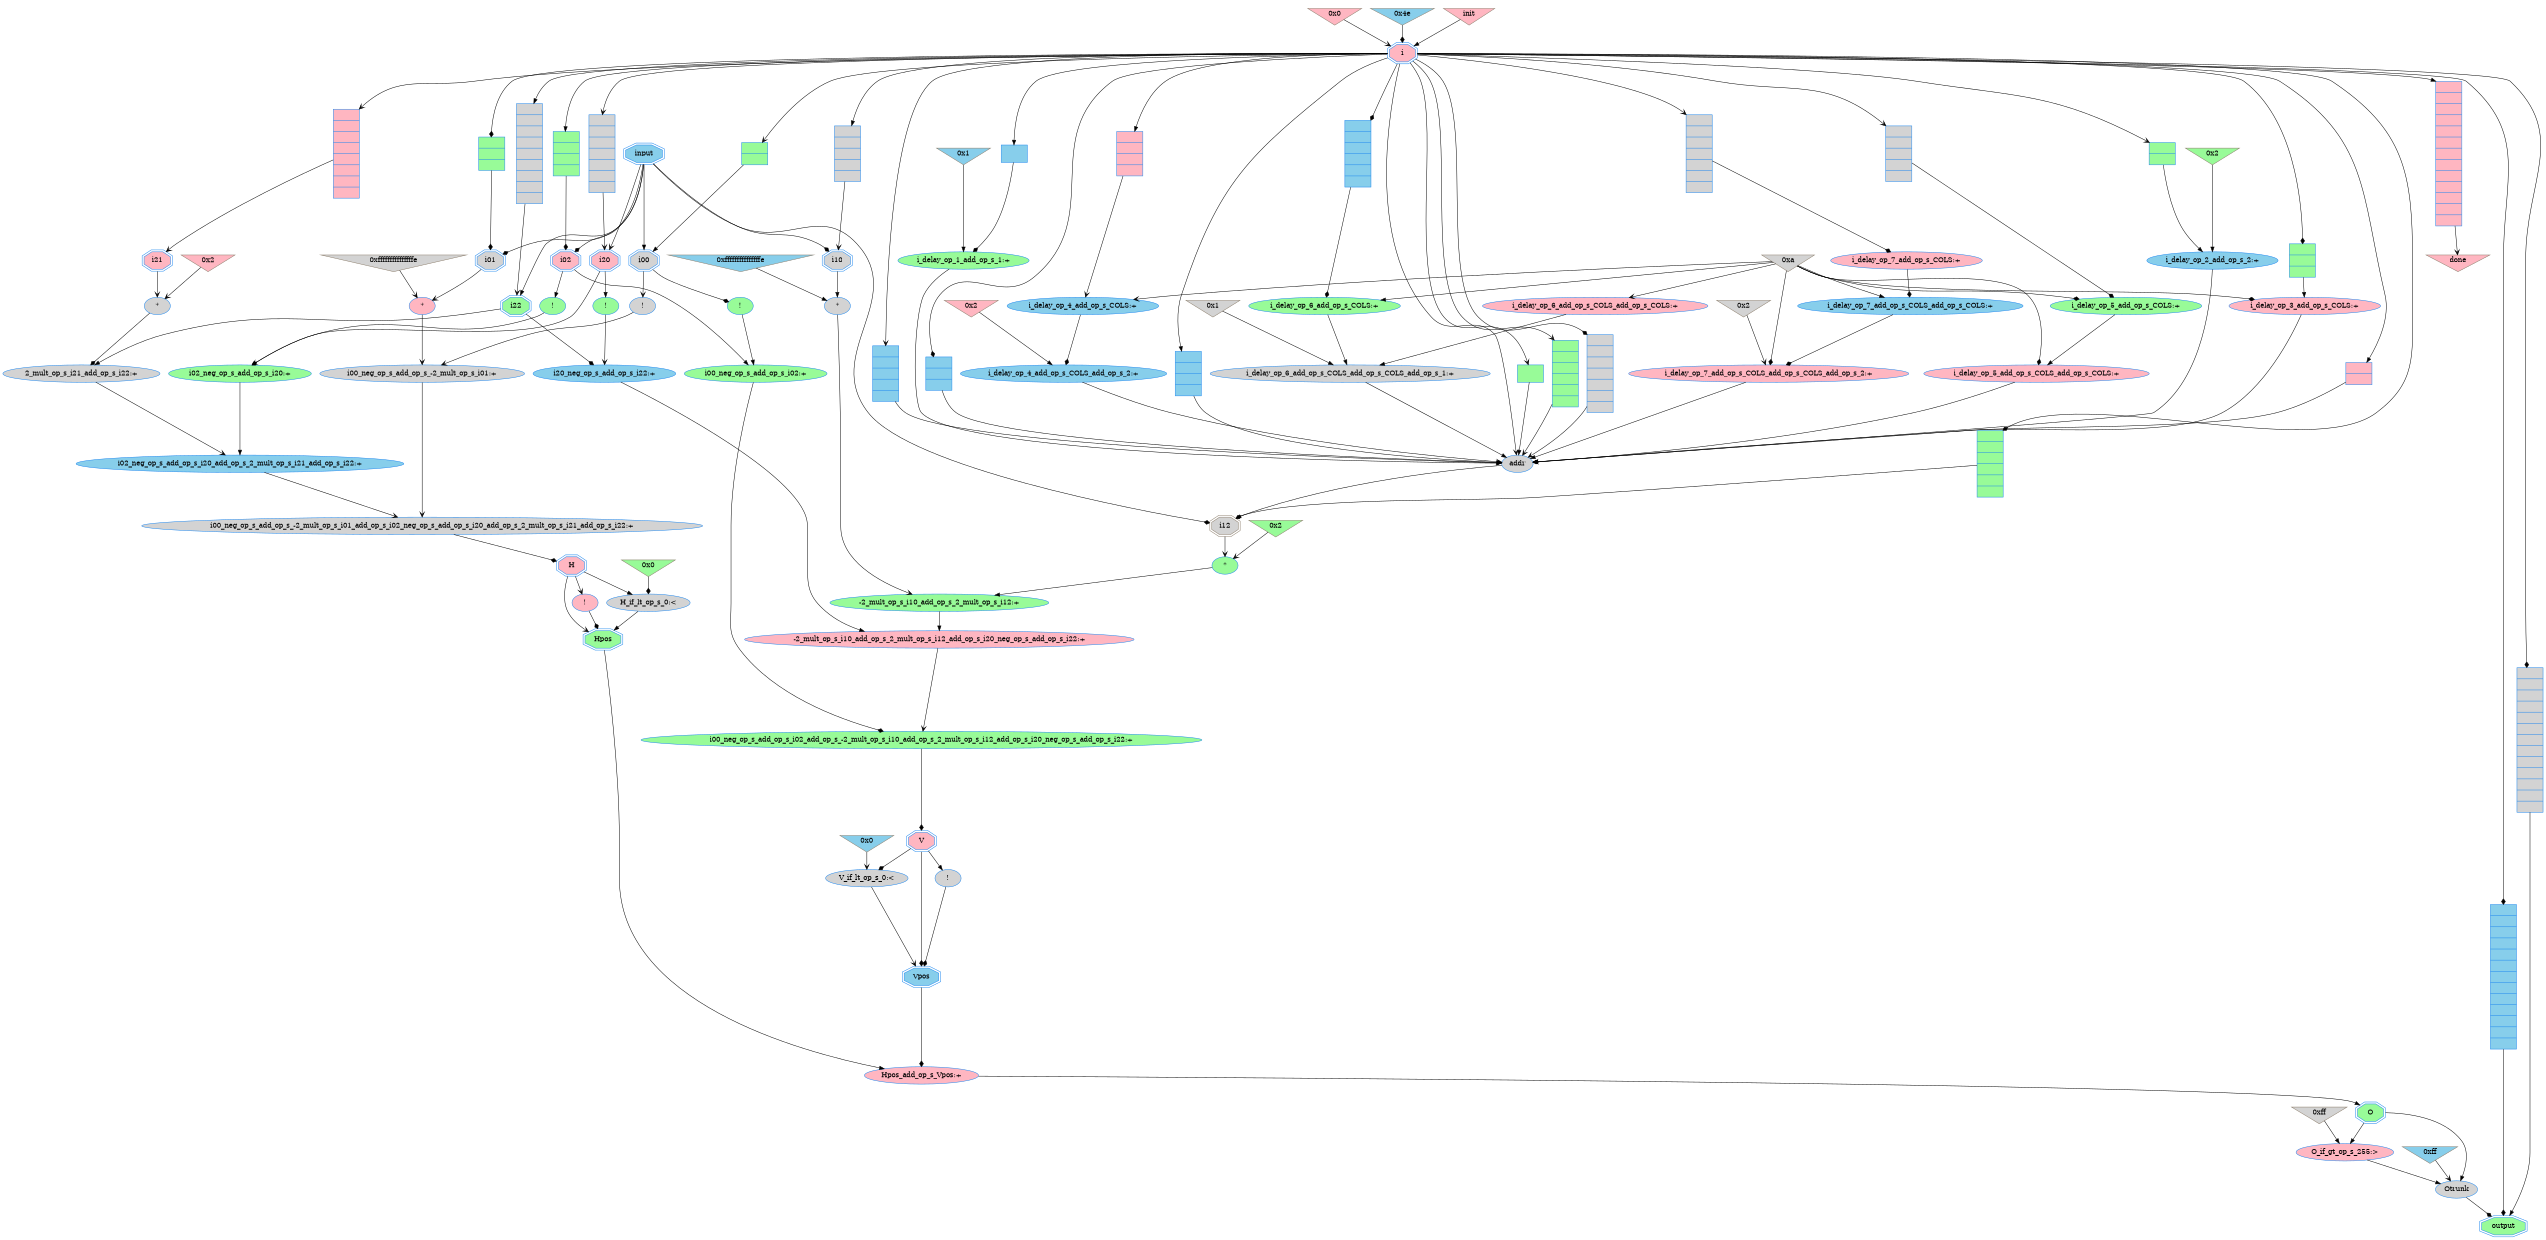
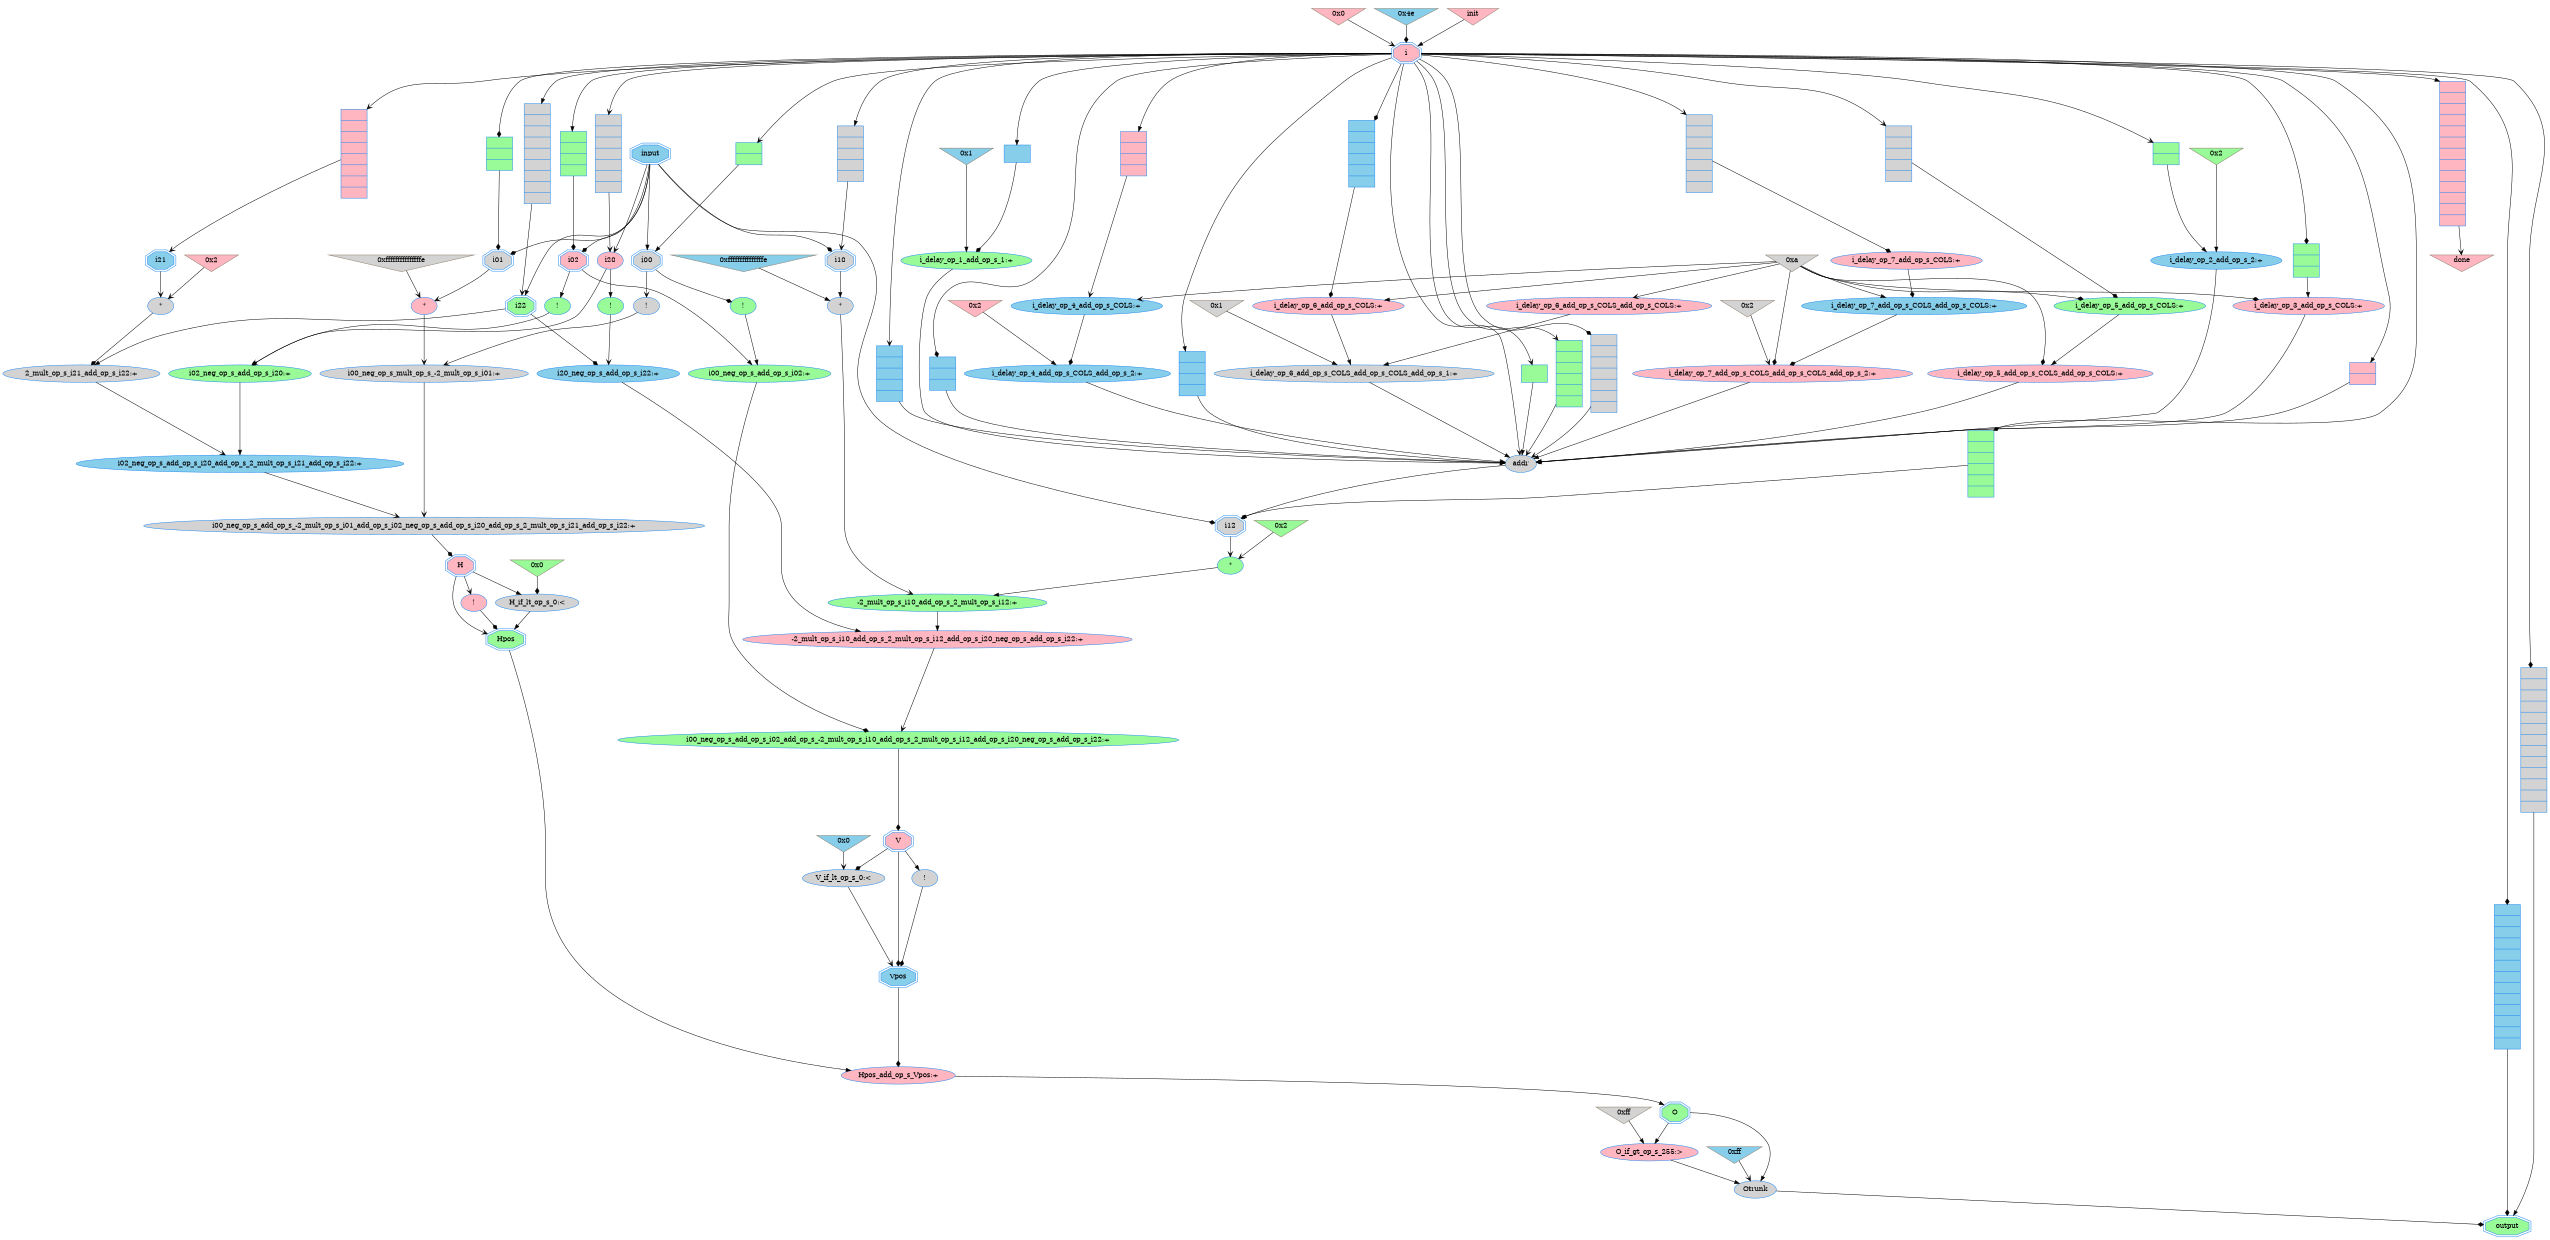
(157, 261) -> (161, 261)
(605, 261) -> (610, 261)
(1325, 306) -> (1328, 306)
(422, 374) -> (424, 374)
(1225, 526) -> (1230, 526)
